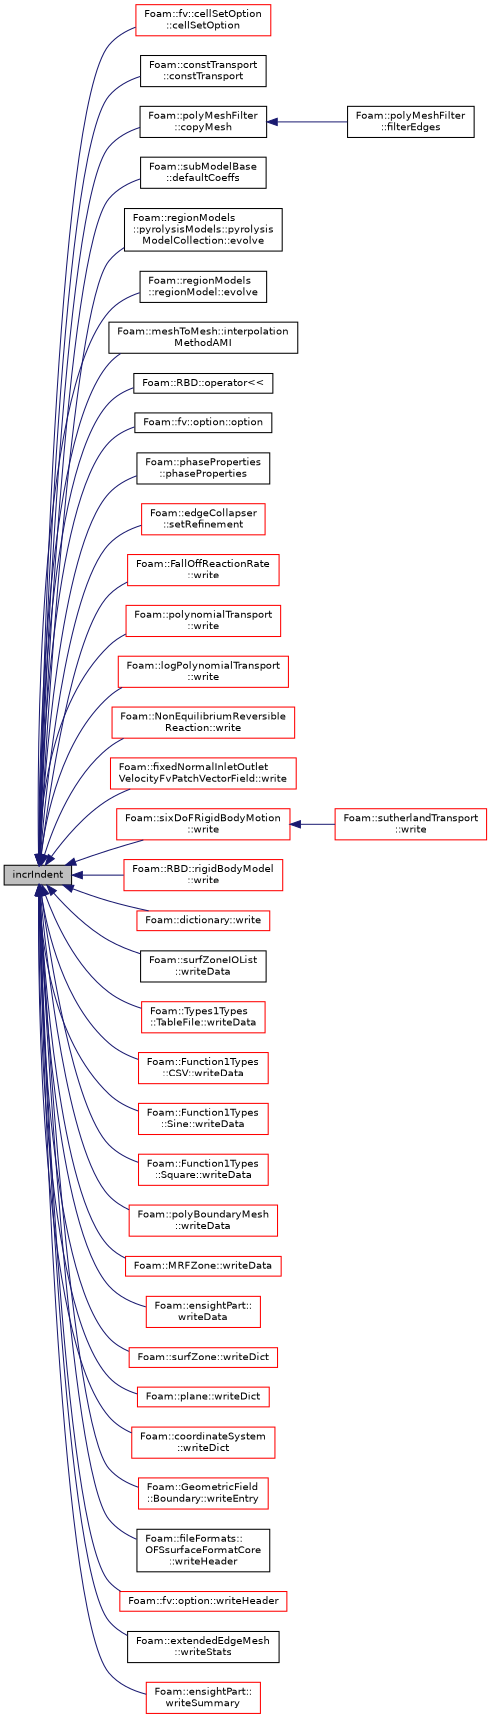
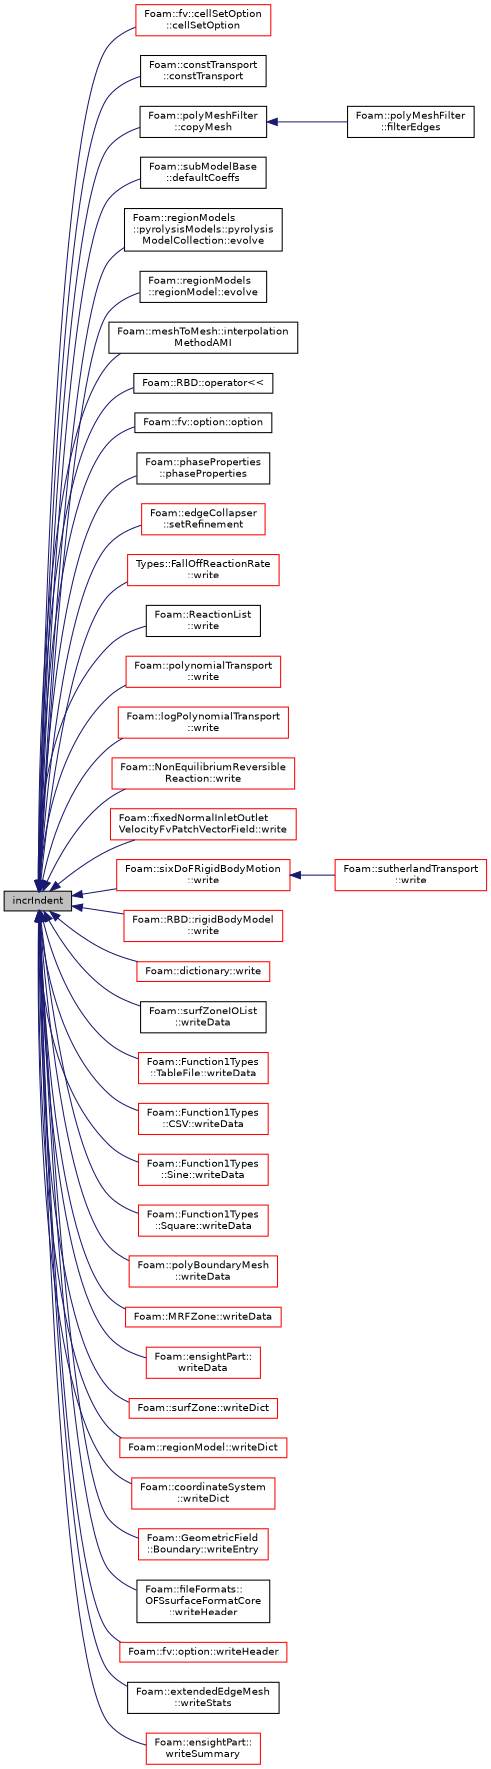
(203, 570) -> (203, 570)
none -> (203, 621)
(203, 1017) -> (203, 1068)
(203, 1397) -> (203, 1448)
